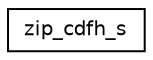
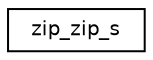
(76, 30) -> (76, 30)
